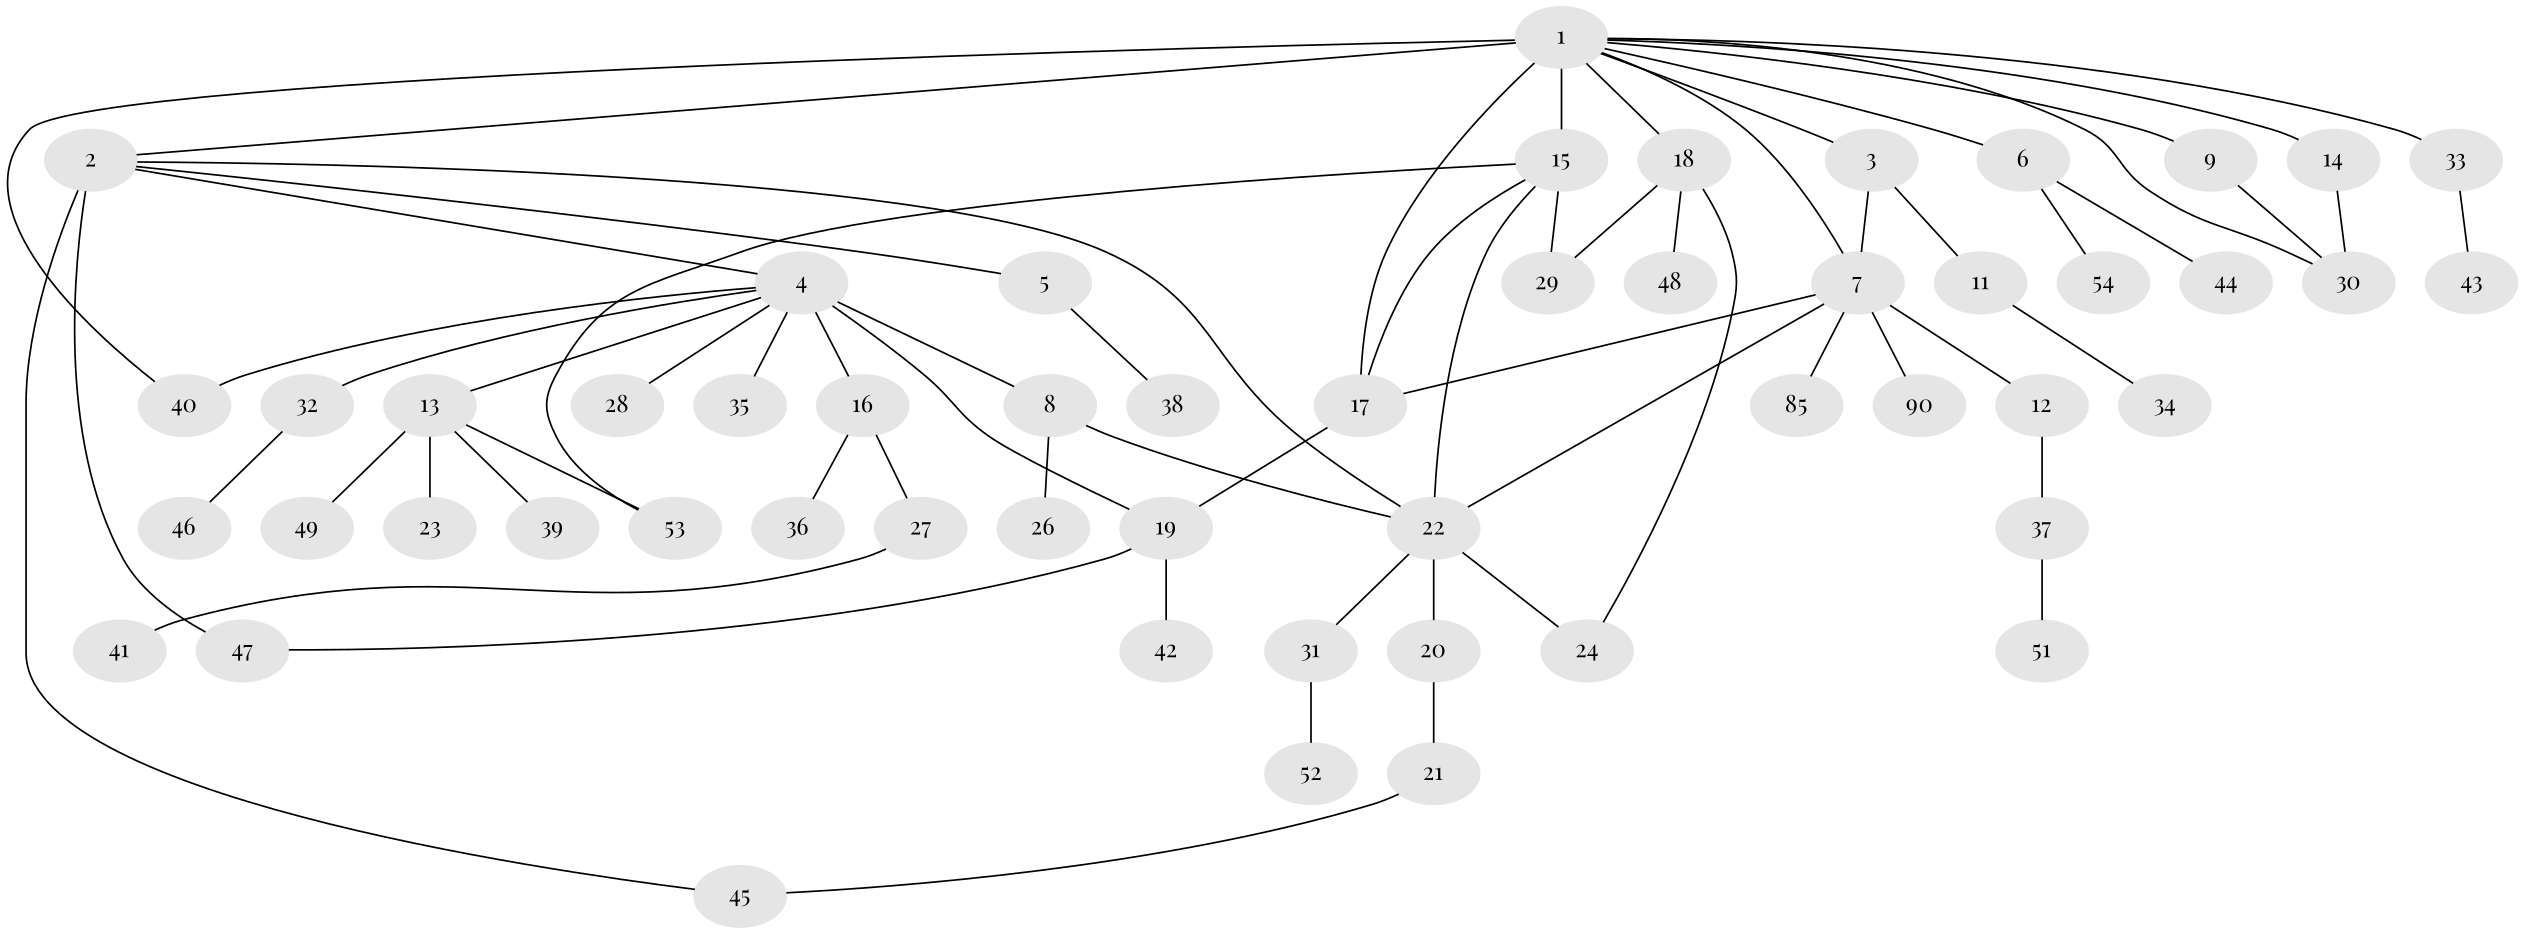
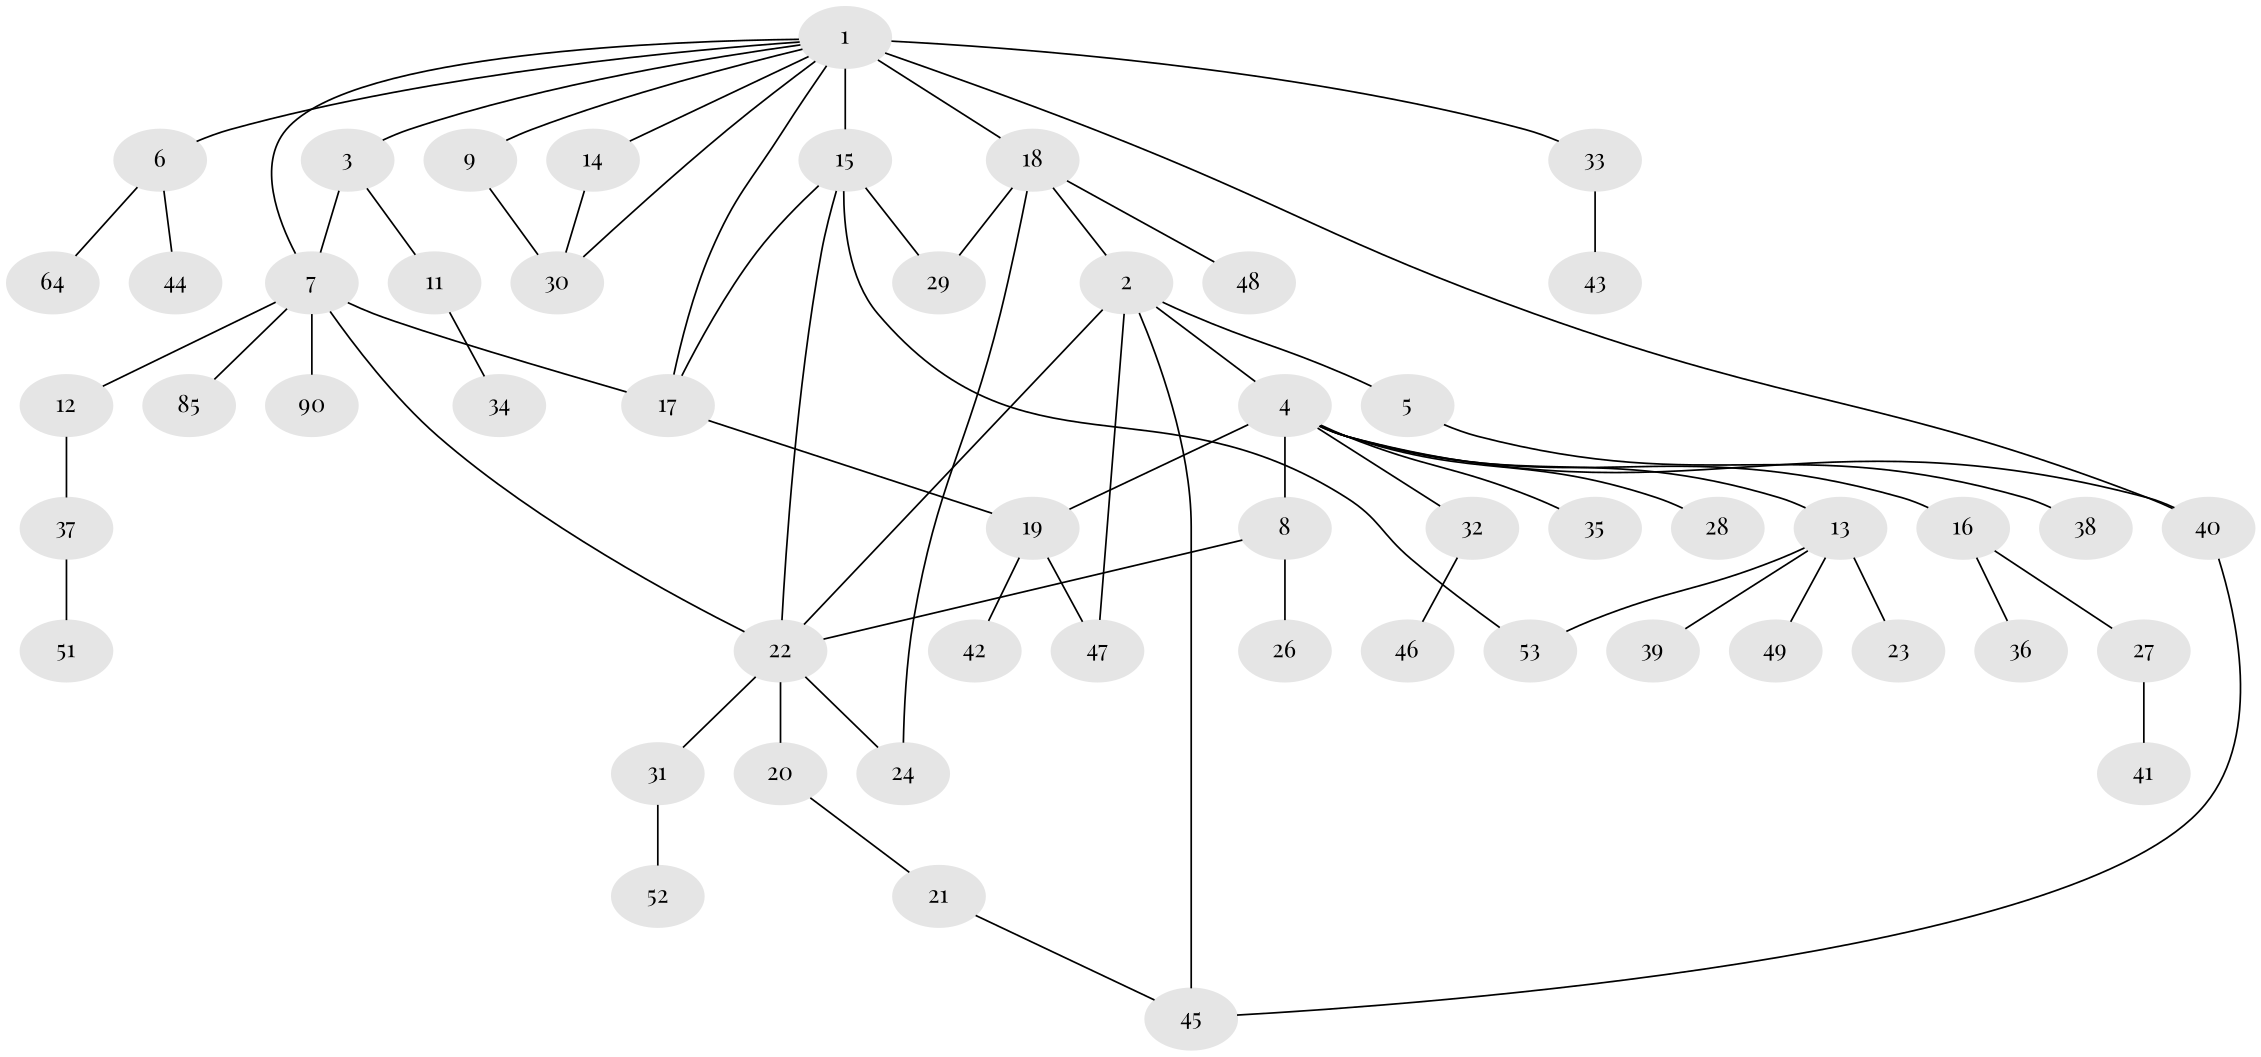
(826, 99) -> (1080, 222)
(2103, 283) -> (53, 283)
none -> (1862, 941)
